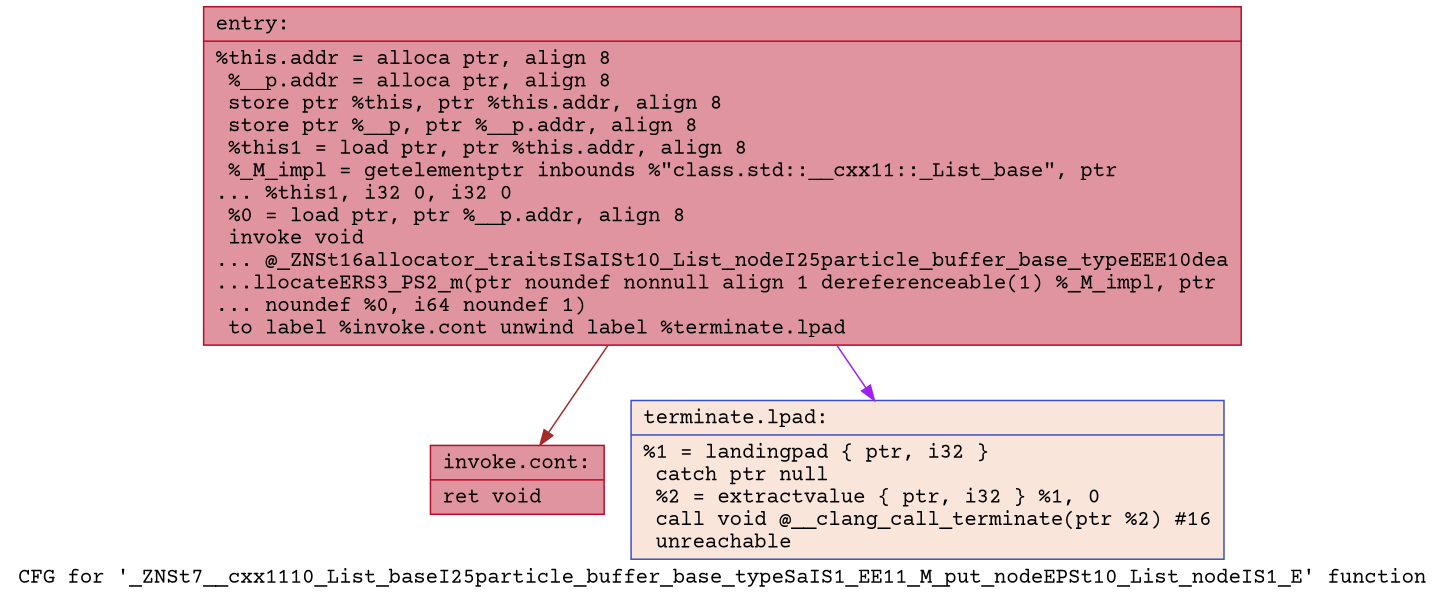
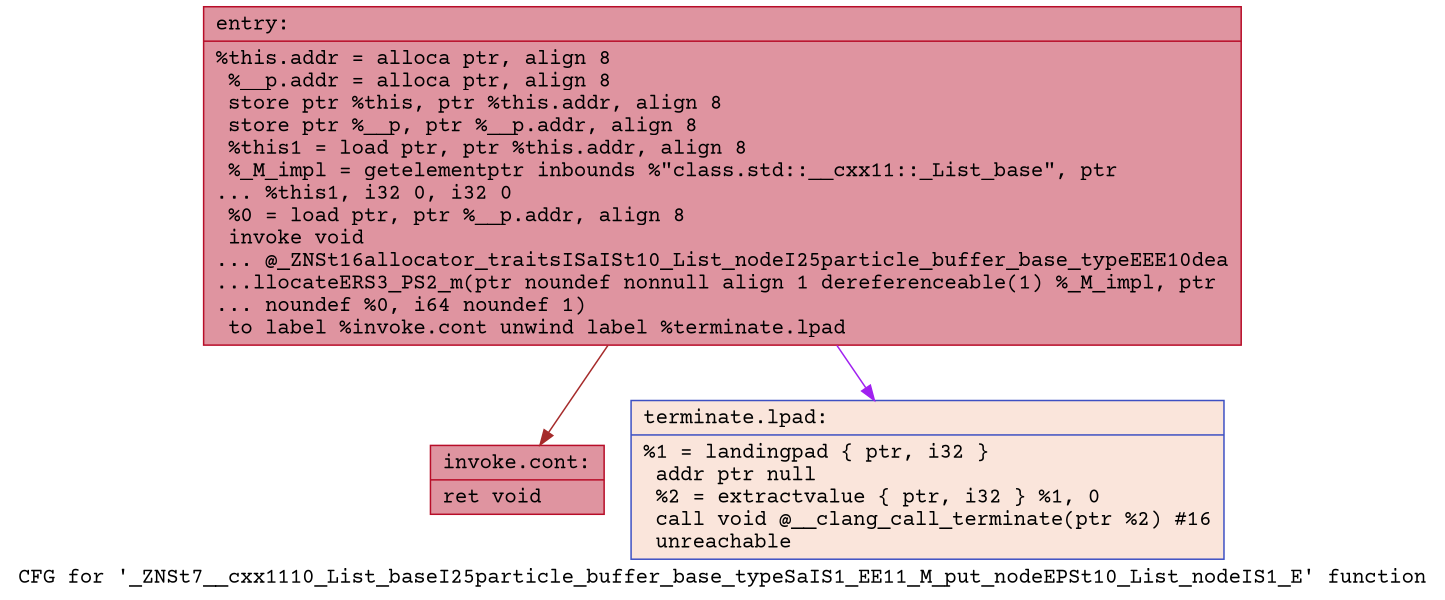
(736, 474) -> (730, 474)
